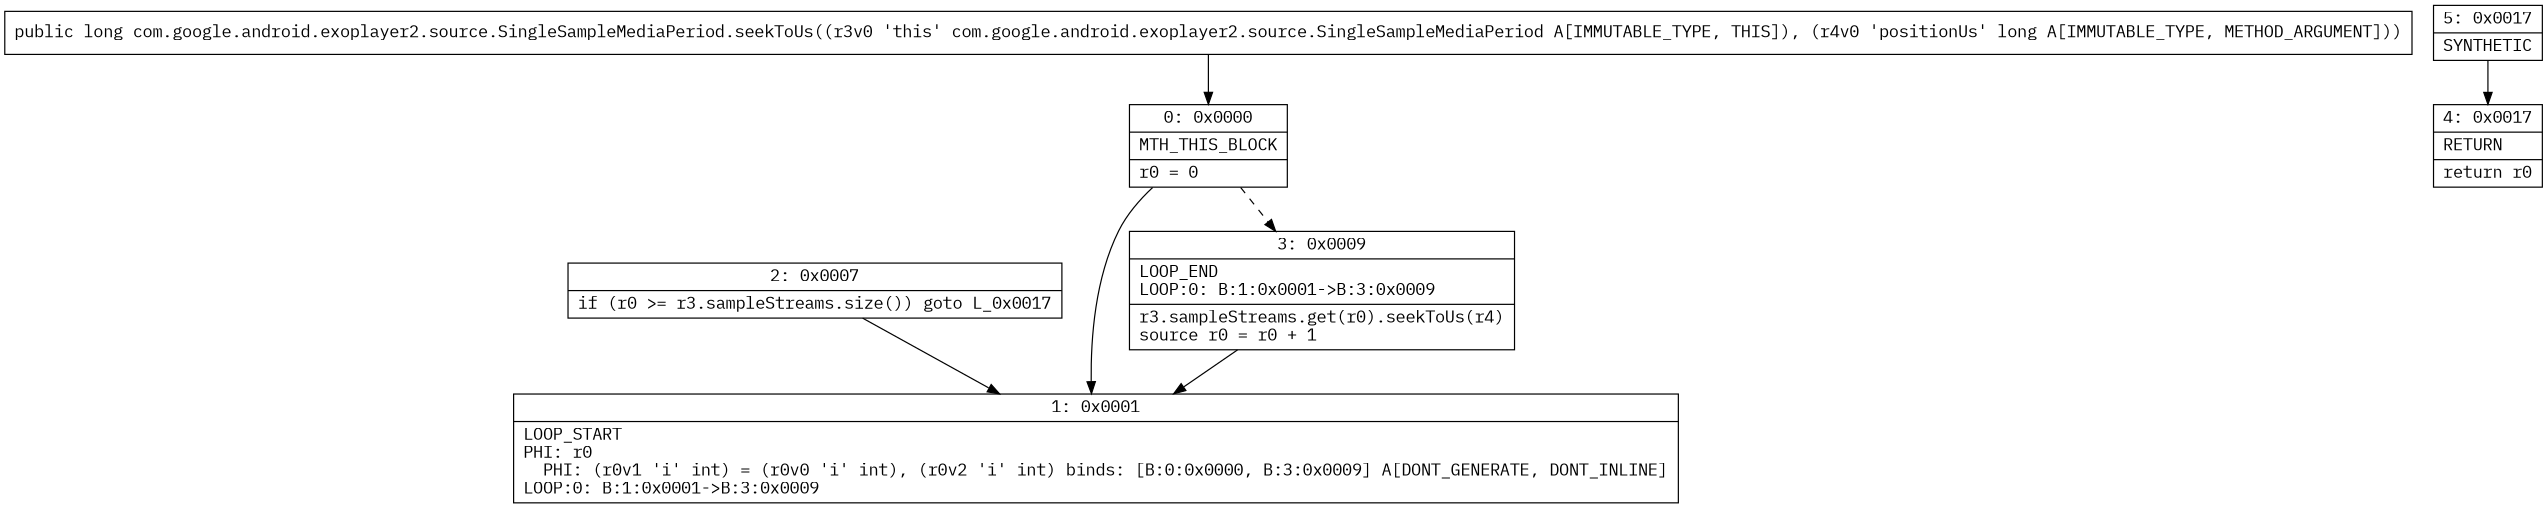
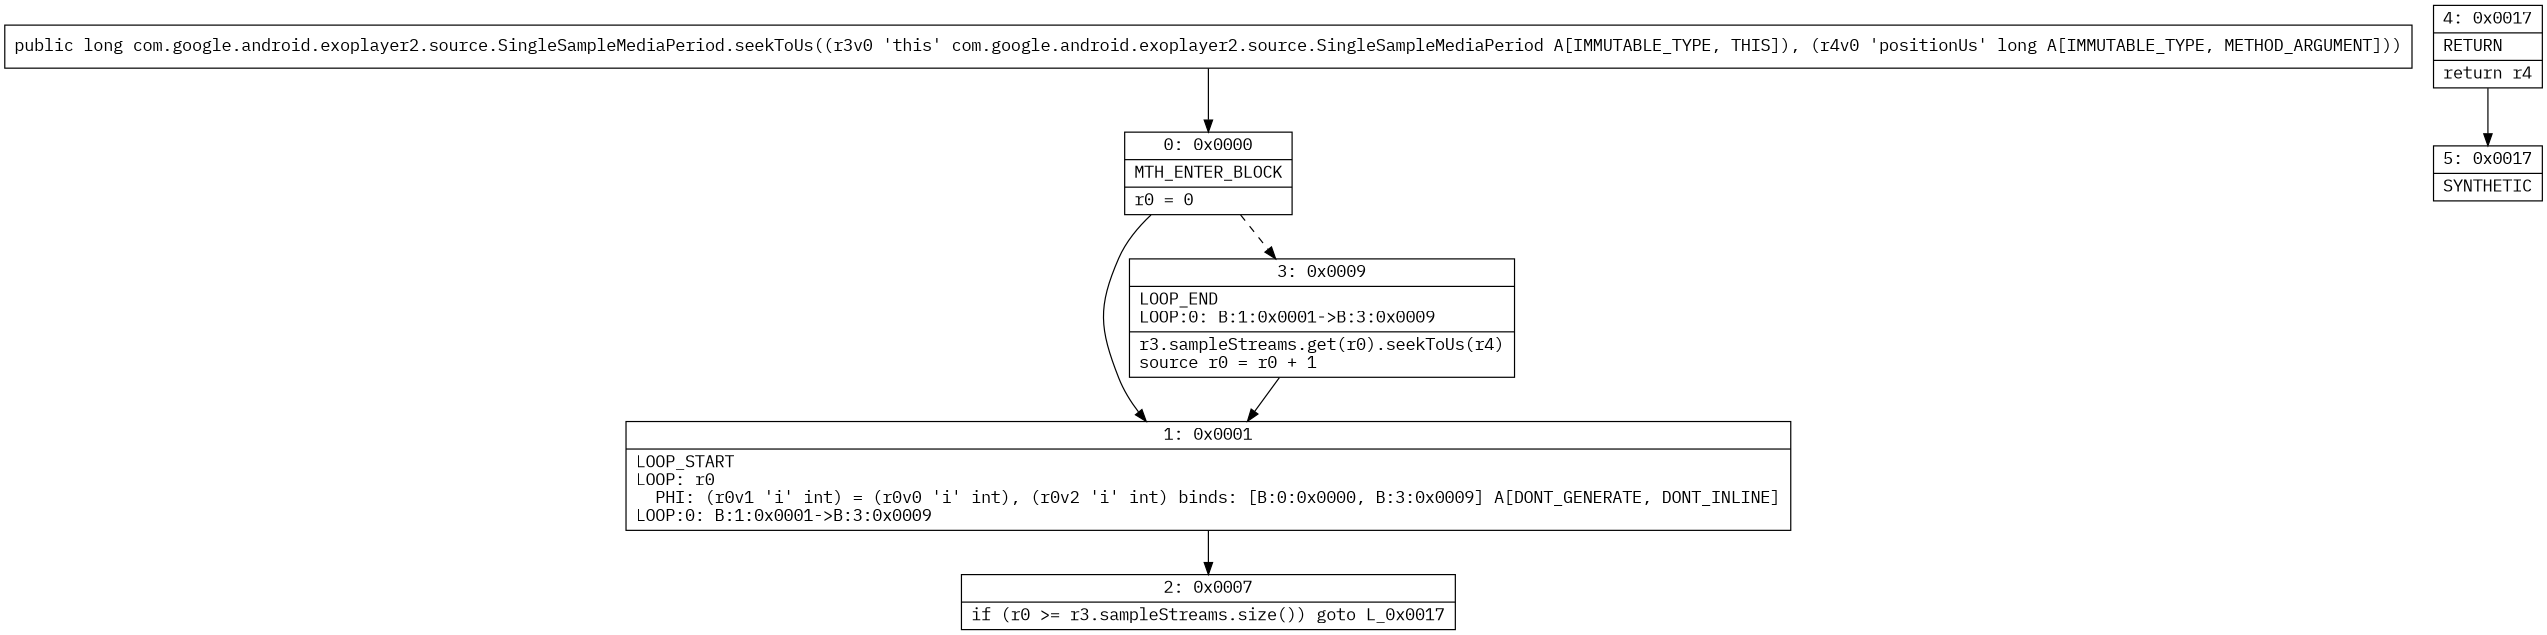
(2488, 77) -> (2488, 111)
(1208, 145) -> (1208, 173)
(2488, 173) -> (2488, 74)
(926, 353) -> (1208, 547)
(563, 453) -> (680, 480)
